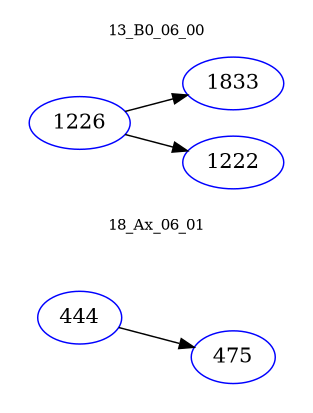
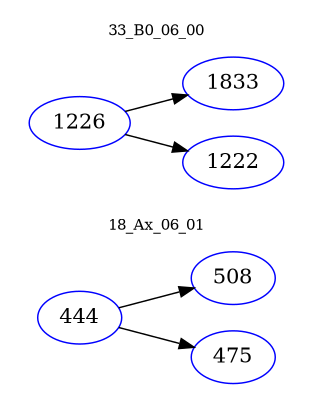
(156, 31) -> (156, 31)
none -> (233, 278)
